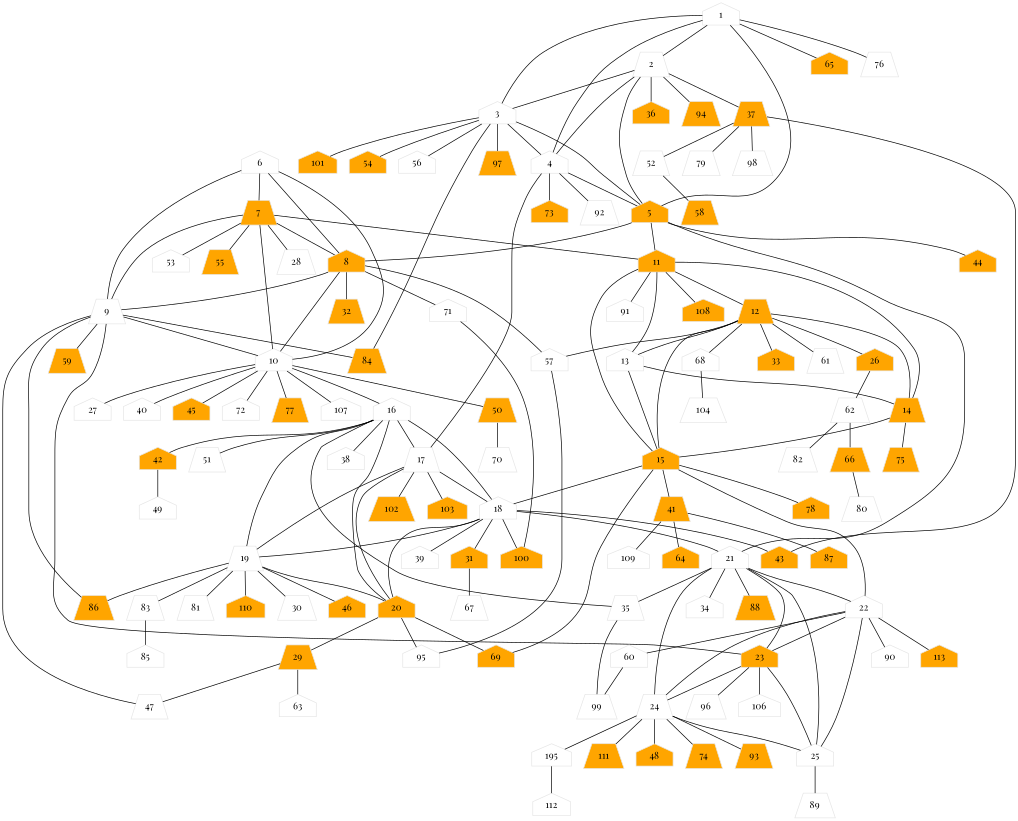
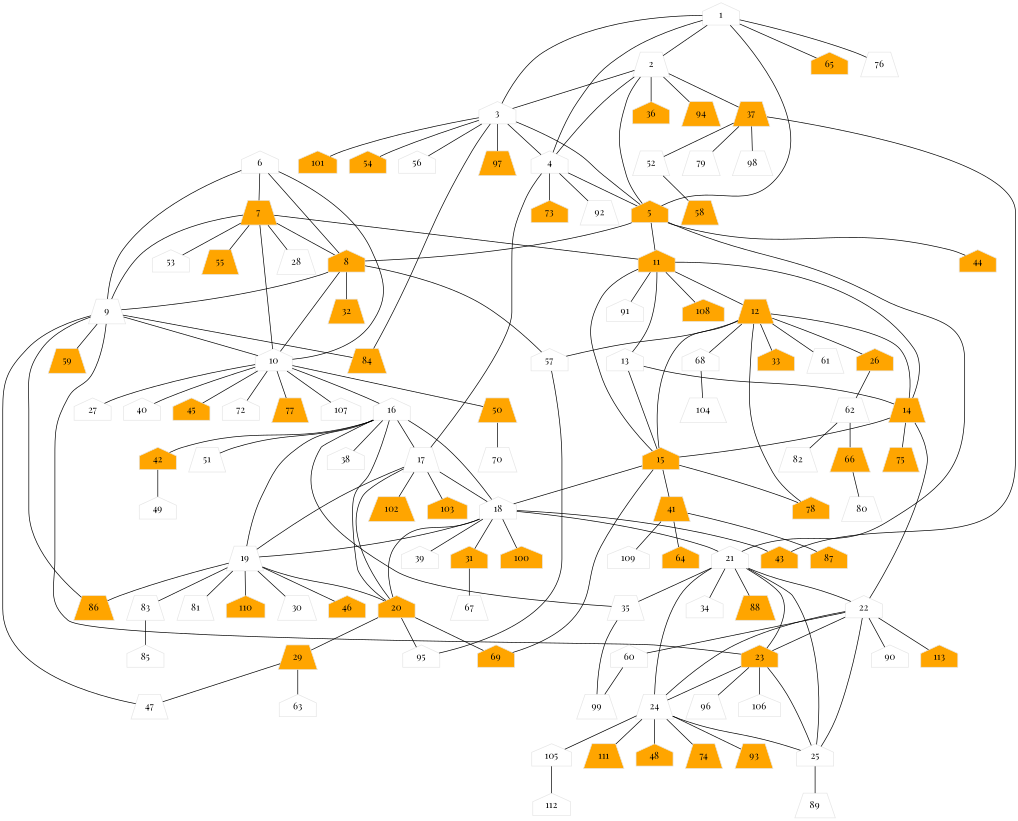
(448, 311) -> none
(673, 342) -> (752, 420)
(789, 522) -> (913, 513)
(552, 756) -> (552, 756)
